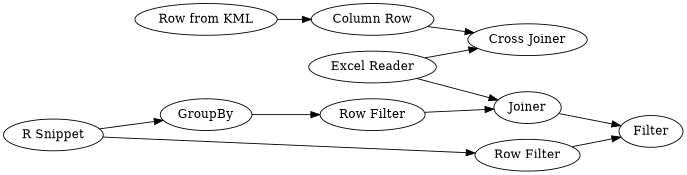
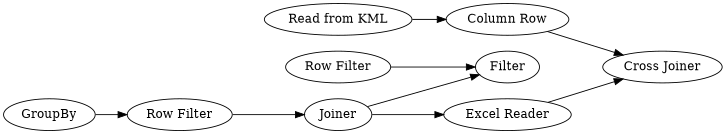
(206, 19) -> (338, 19)
(453, 88) -> (403, 115)
(53, 135) -> none
